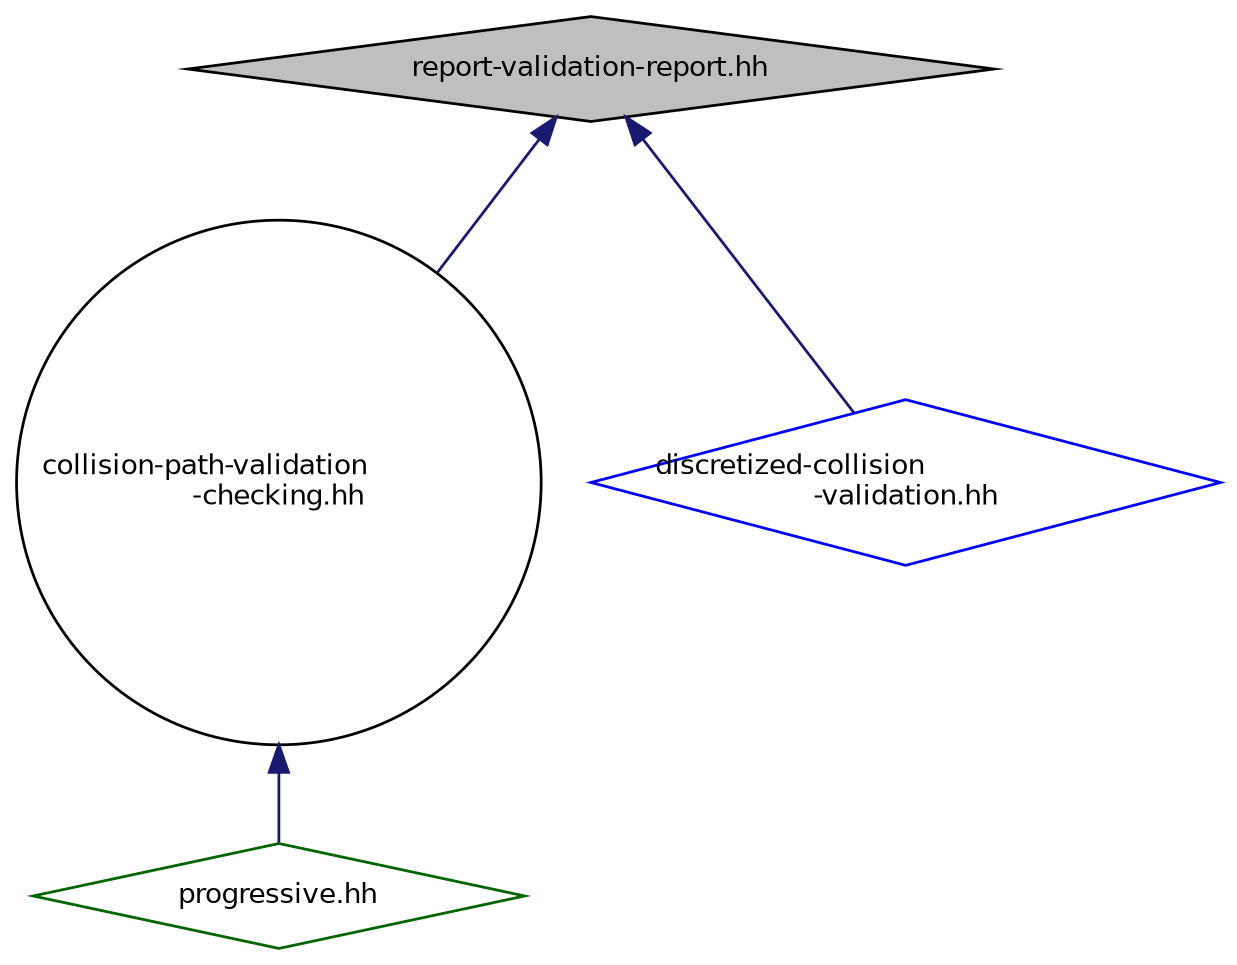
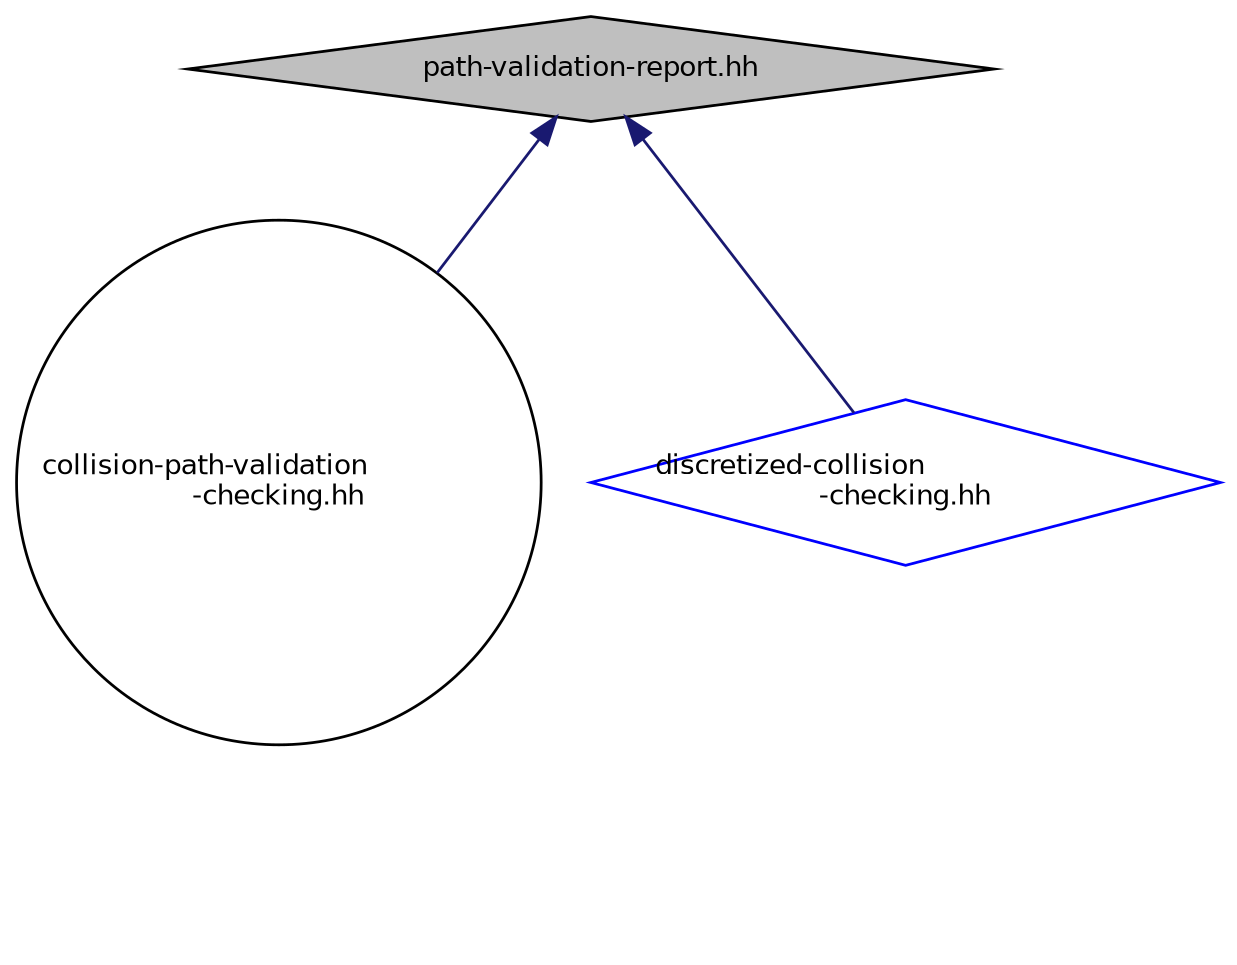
(591, 69) -> (591, 69)
(906, 483) -> (906, 483)
(279, 896) -> none
